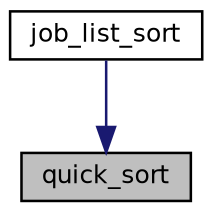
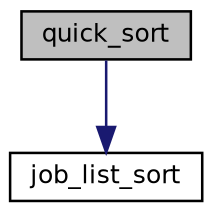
(106, 93) -> (106, 93)
